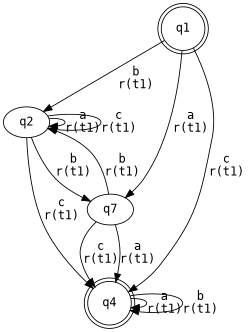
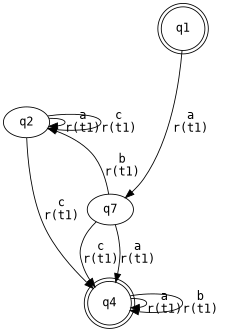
(108, 74) -> none
(51, 173) -> none
(204, 177) -> none
